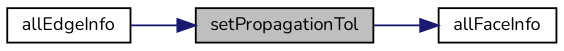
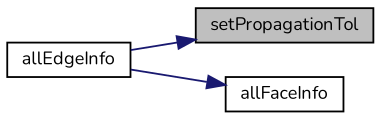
(397, 25) -> (169, 76)
